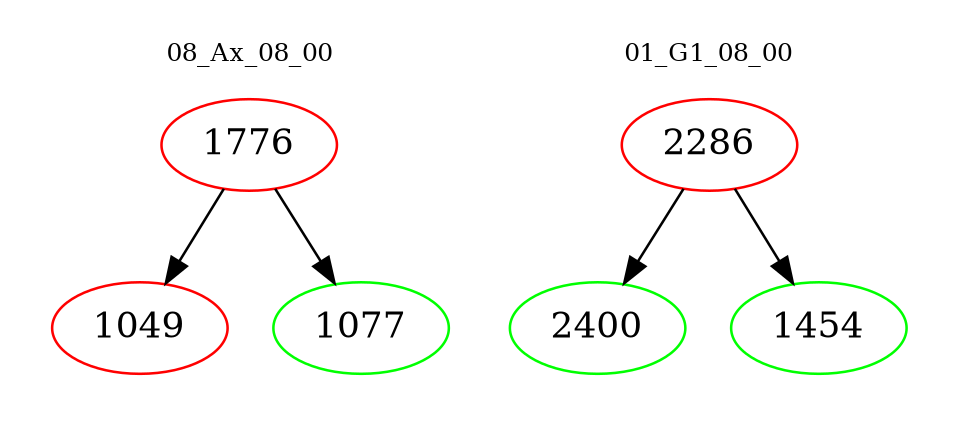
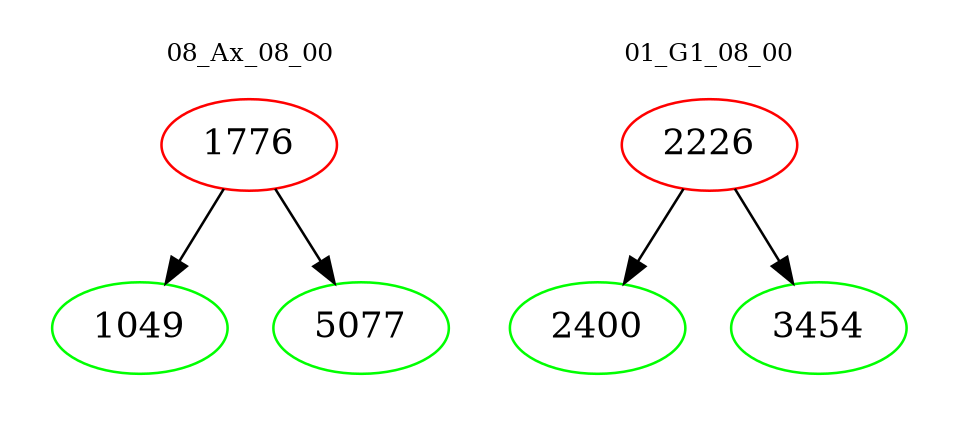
(710, 145) -> (710, 145)
(140, 328) -> (140, 328)
(361, 328) -> (361, 328)
(819, 328) -> (819, 328)
